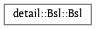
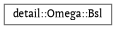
(48, 14) -> (58, 14)
